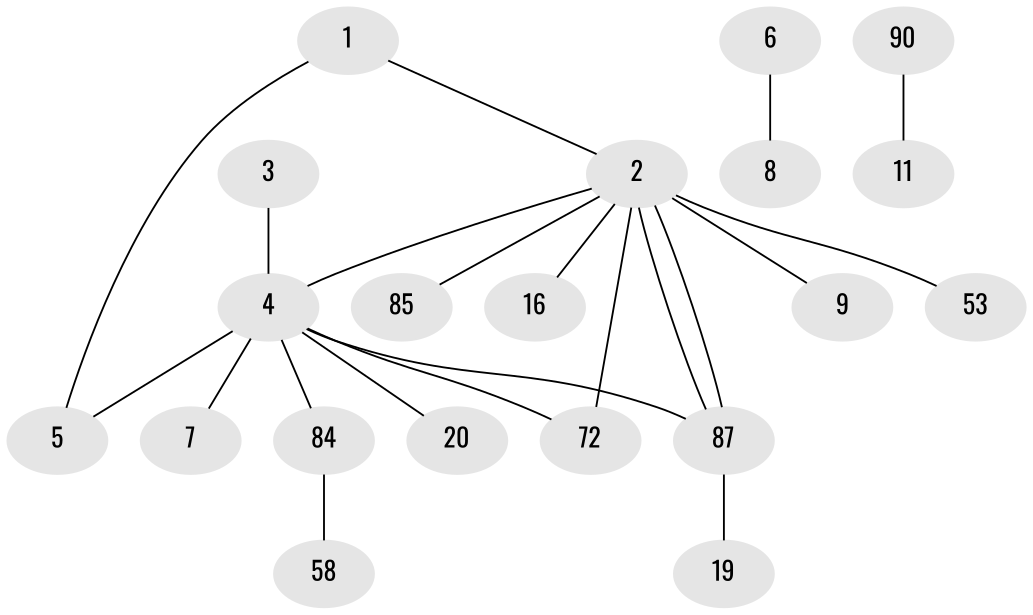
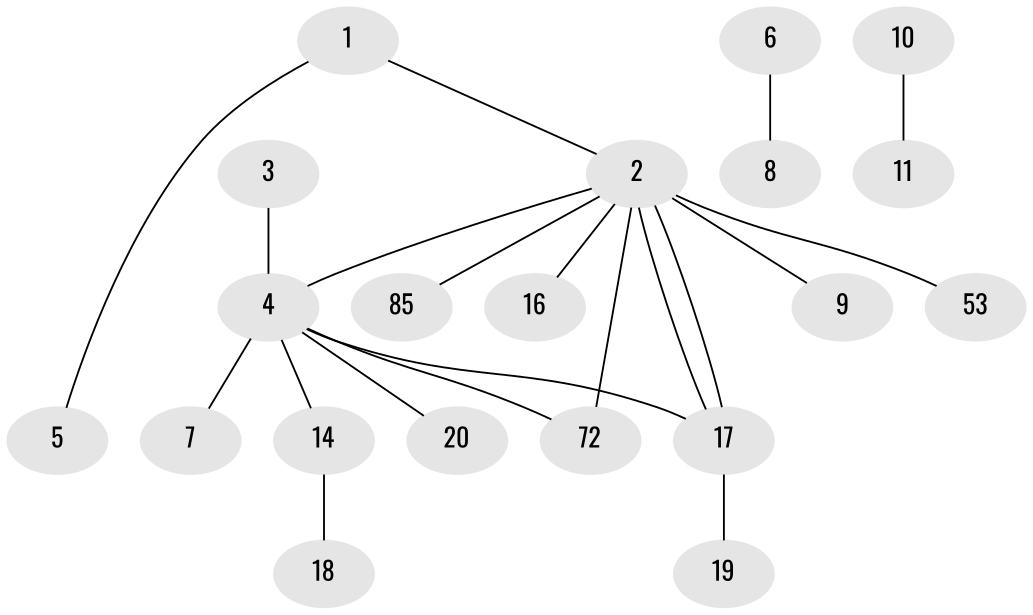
(903, 41) -> (903, 41)
(163, 374) -> none
(324, 441) -> (324, 441)
(724, 441) -> (724, 441)
(324, 574) -> (324, 574)
